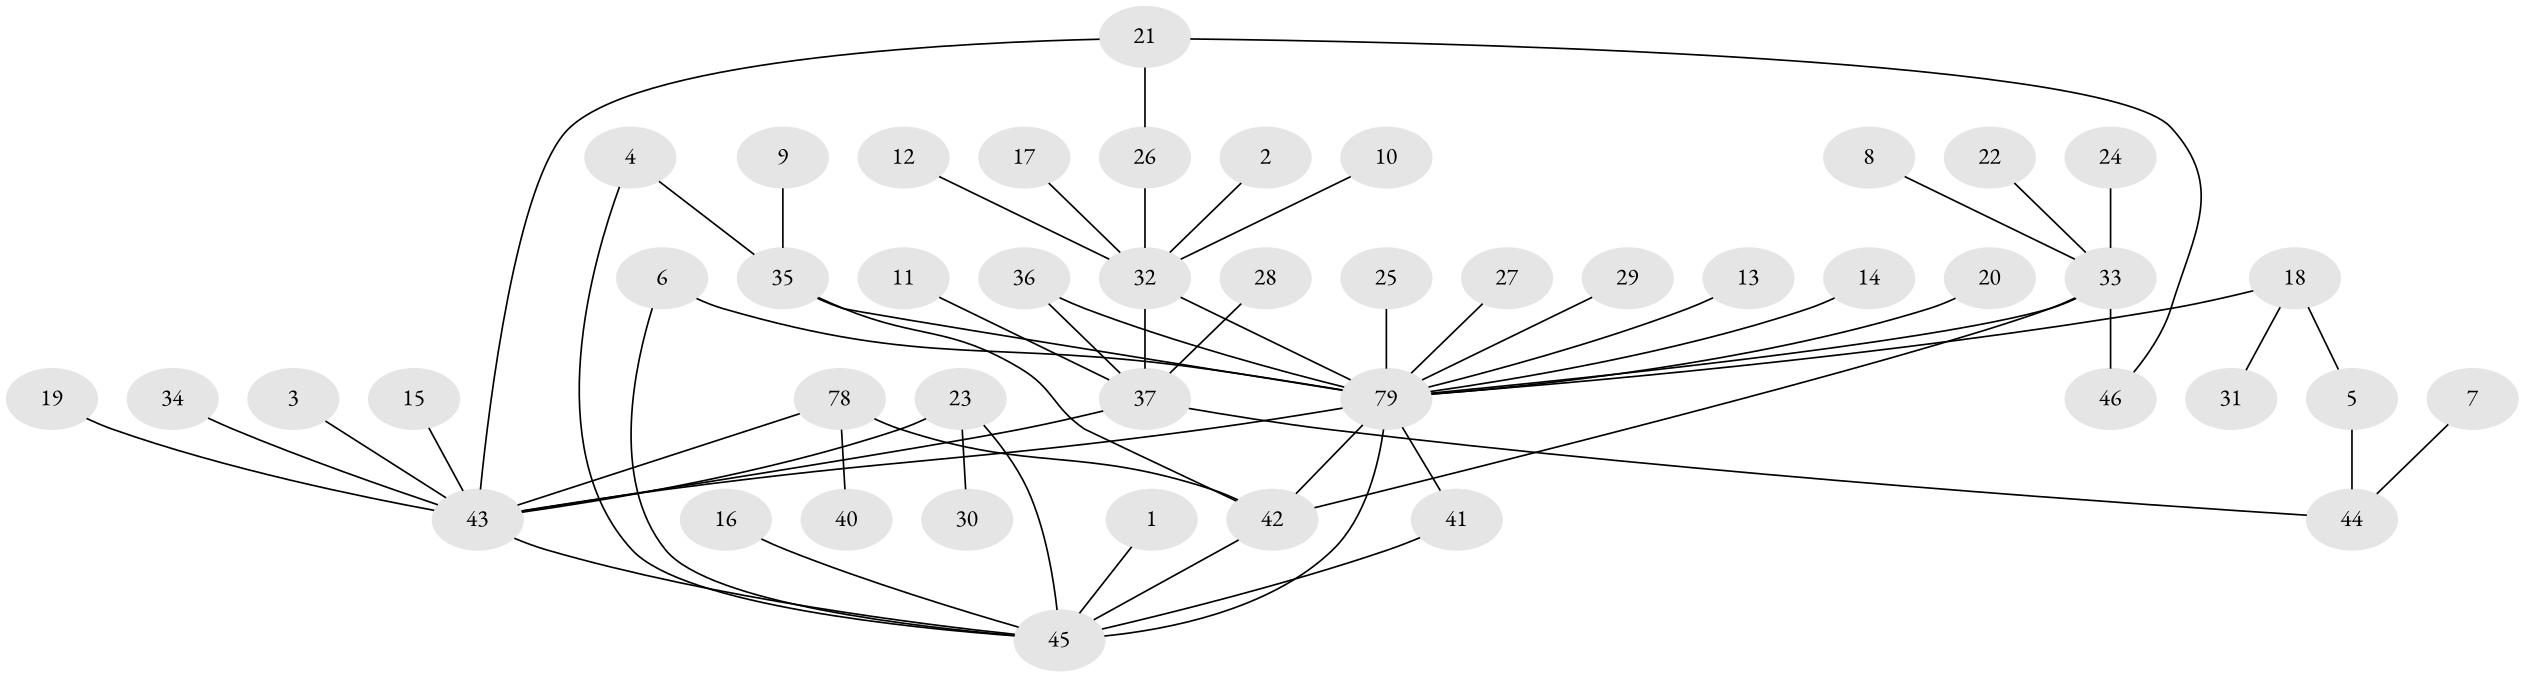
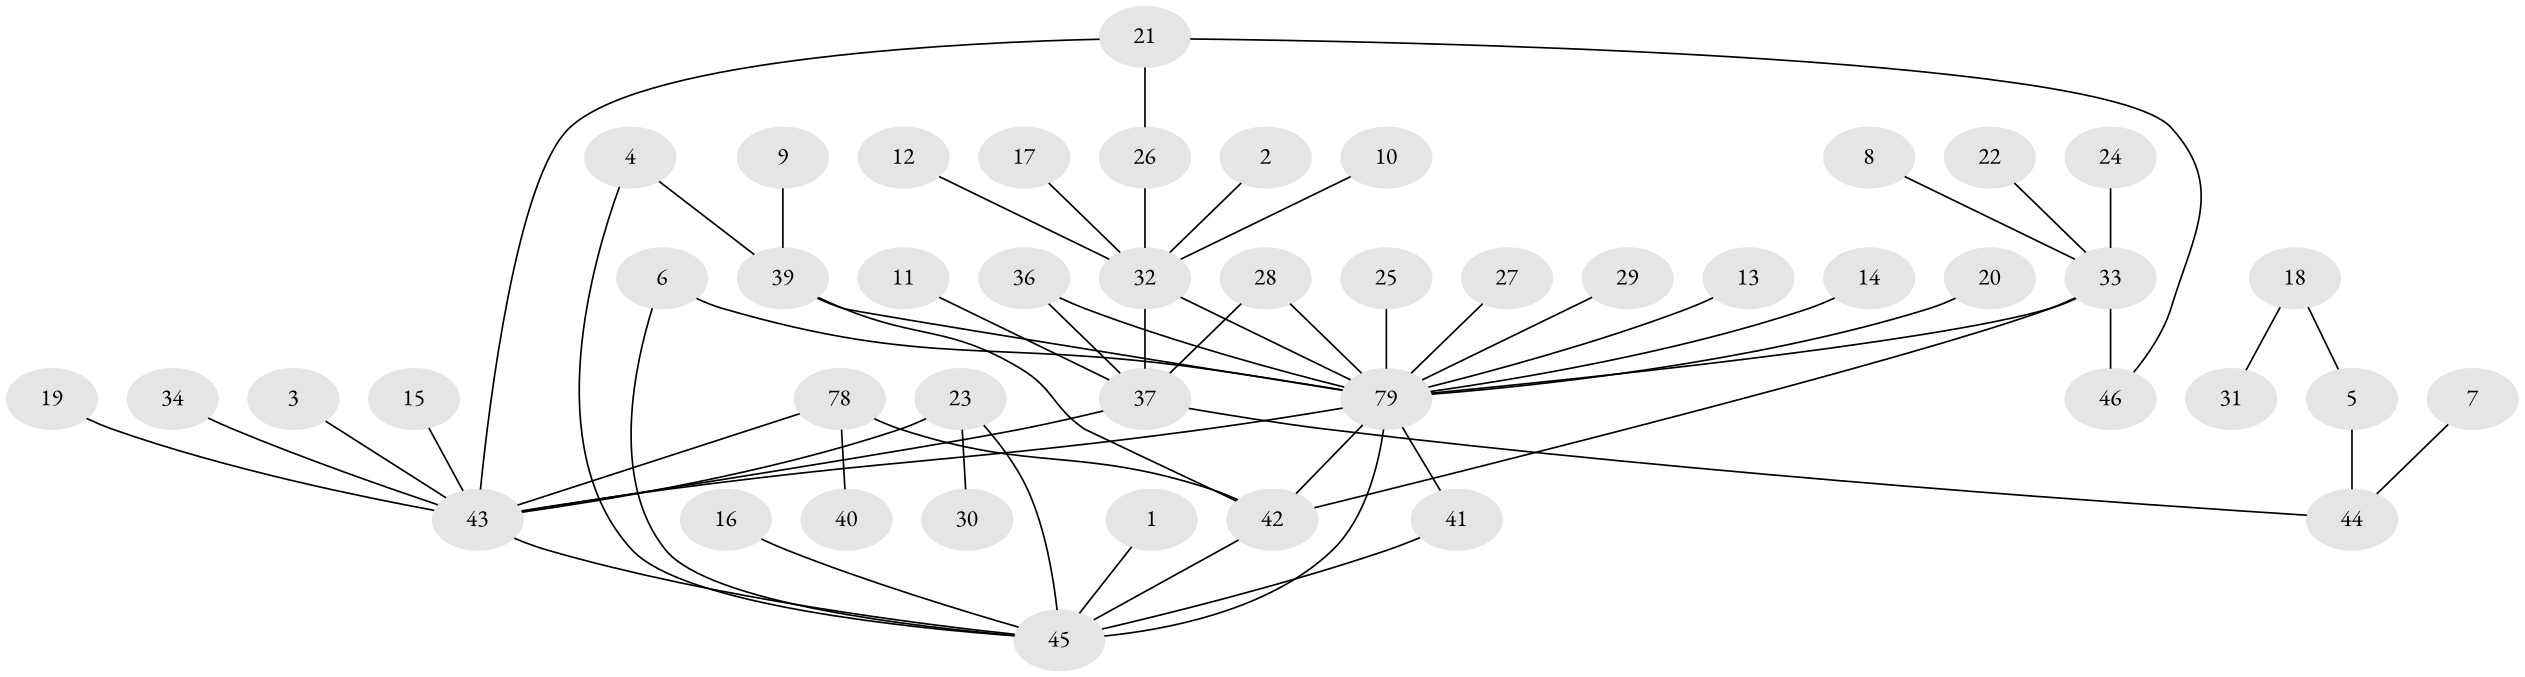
(783, 278) -> (783, 278)
(2008, 333) -> (1326, 338)
